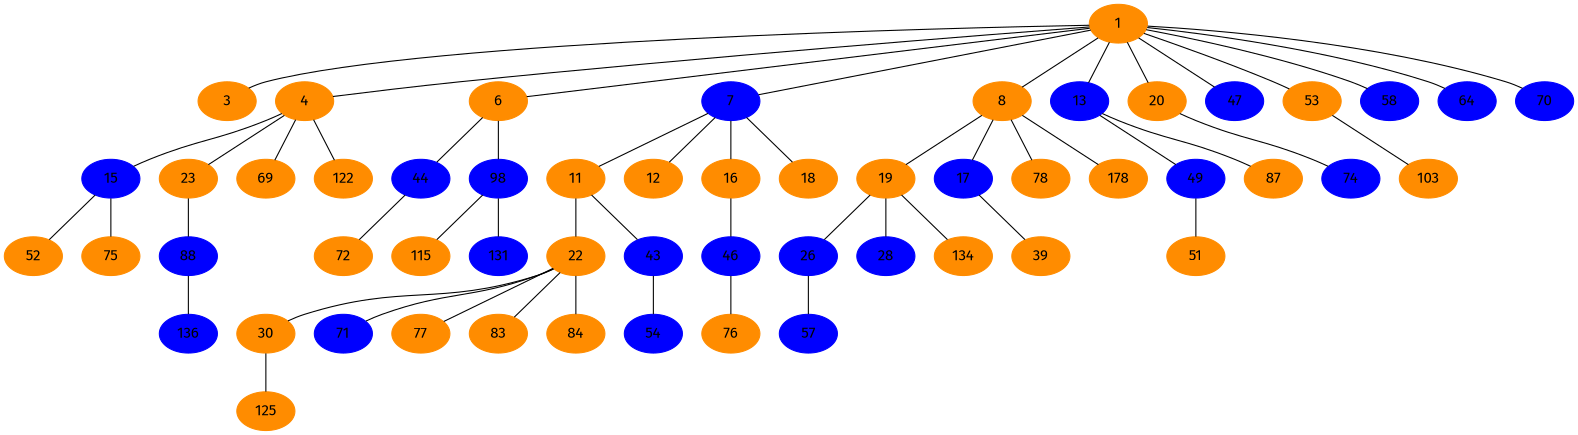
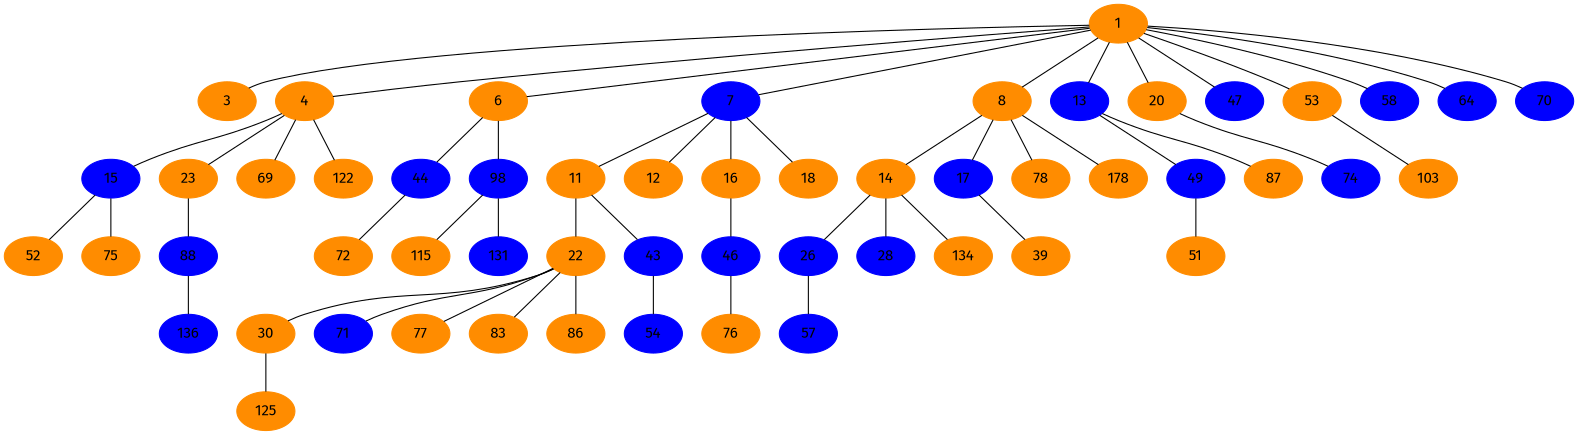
(886, 179) -> (886, 179)
(576, 334) -> (576, 334)
